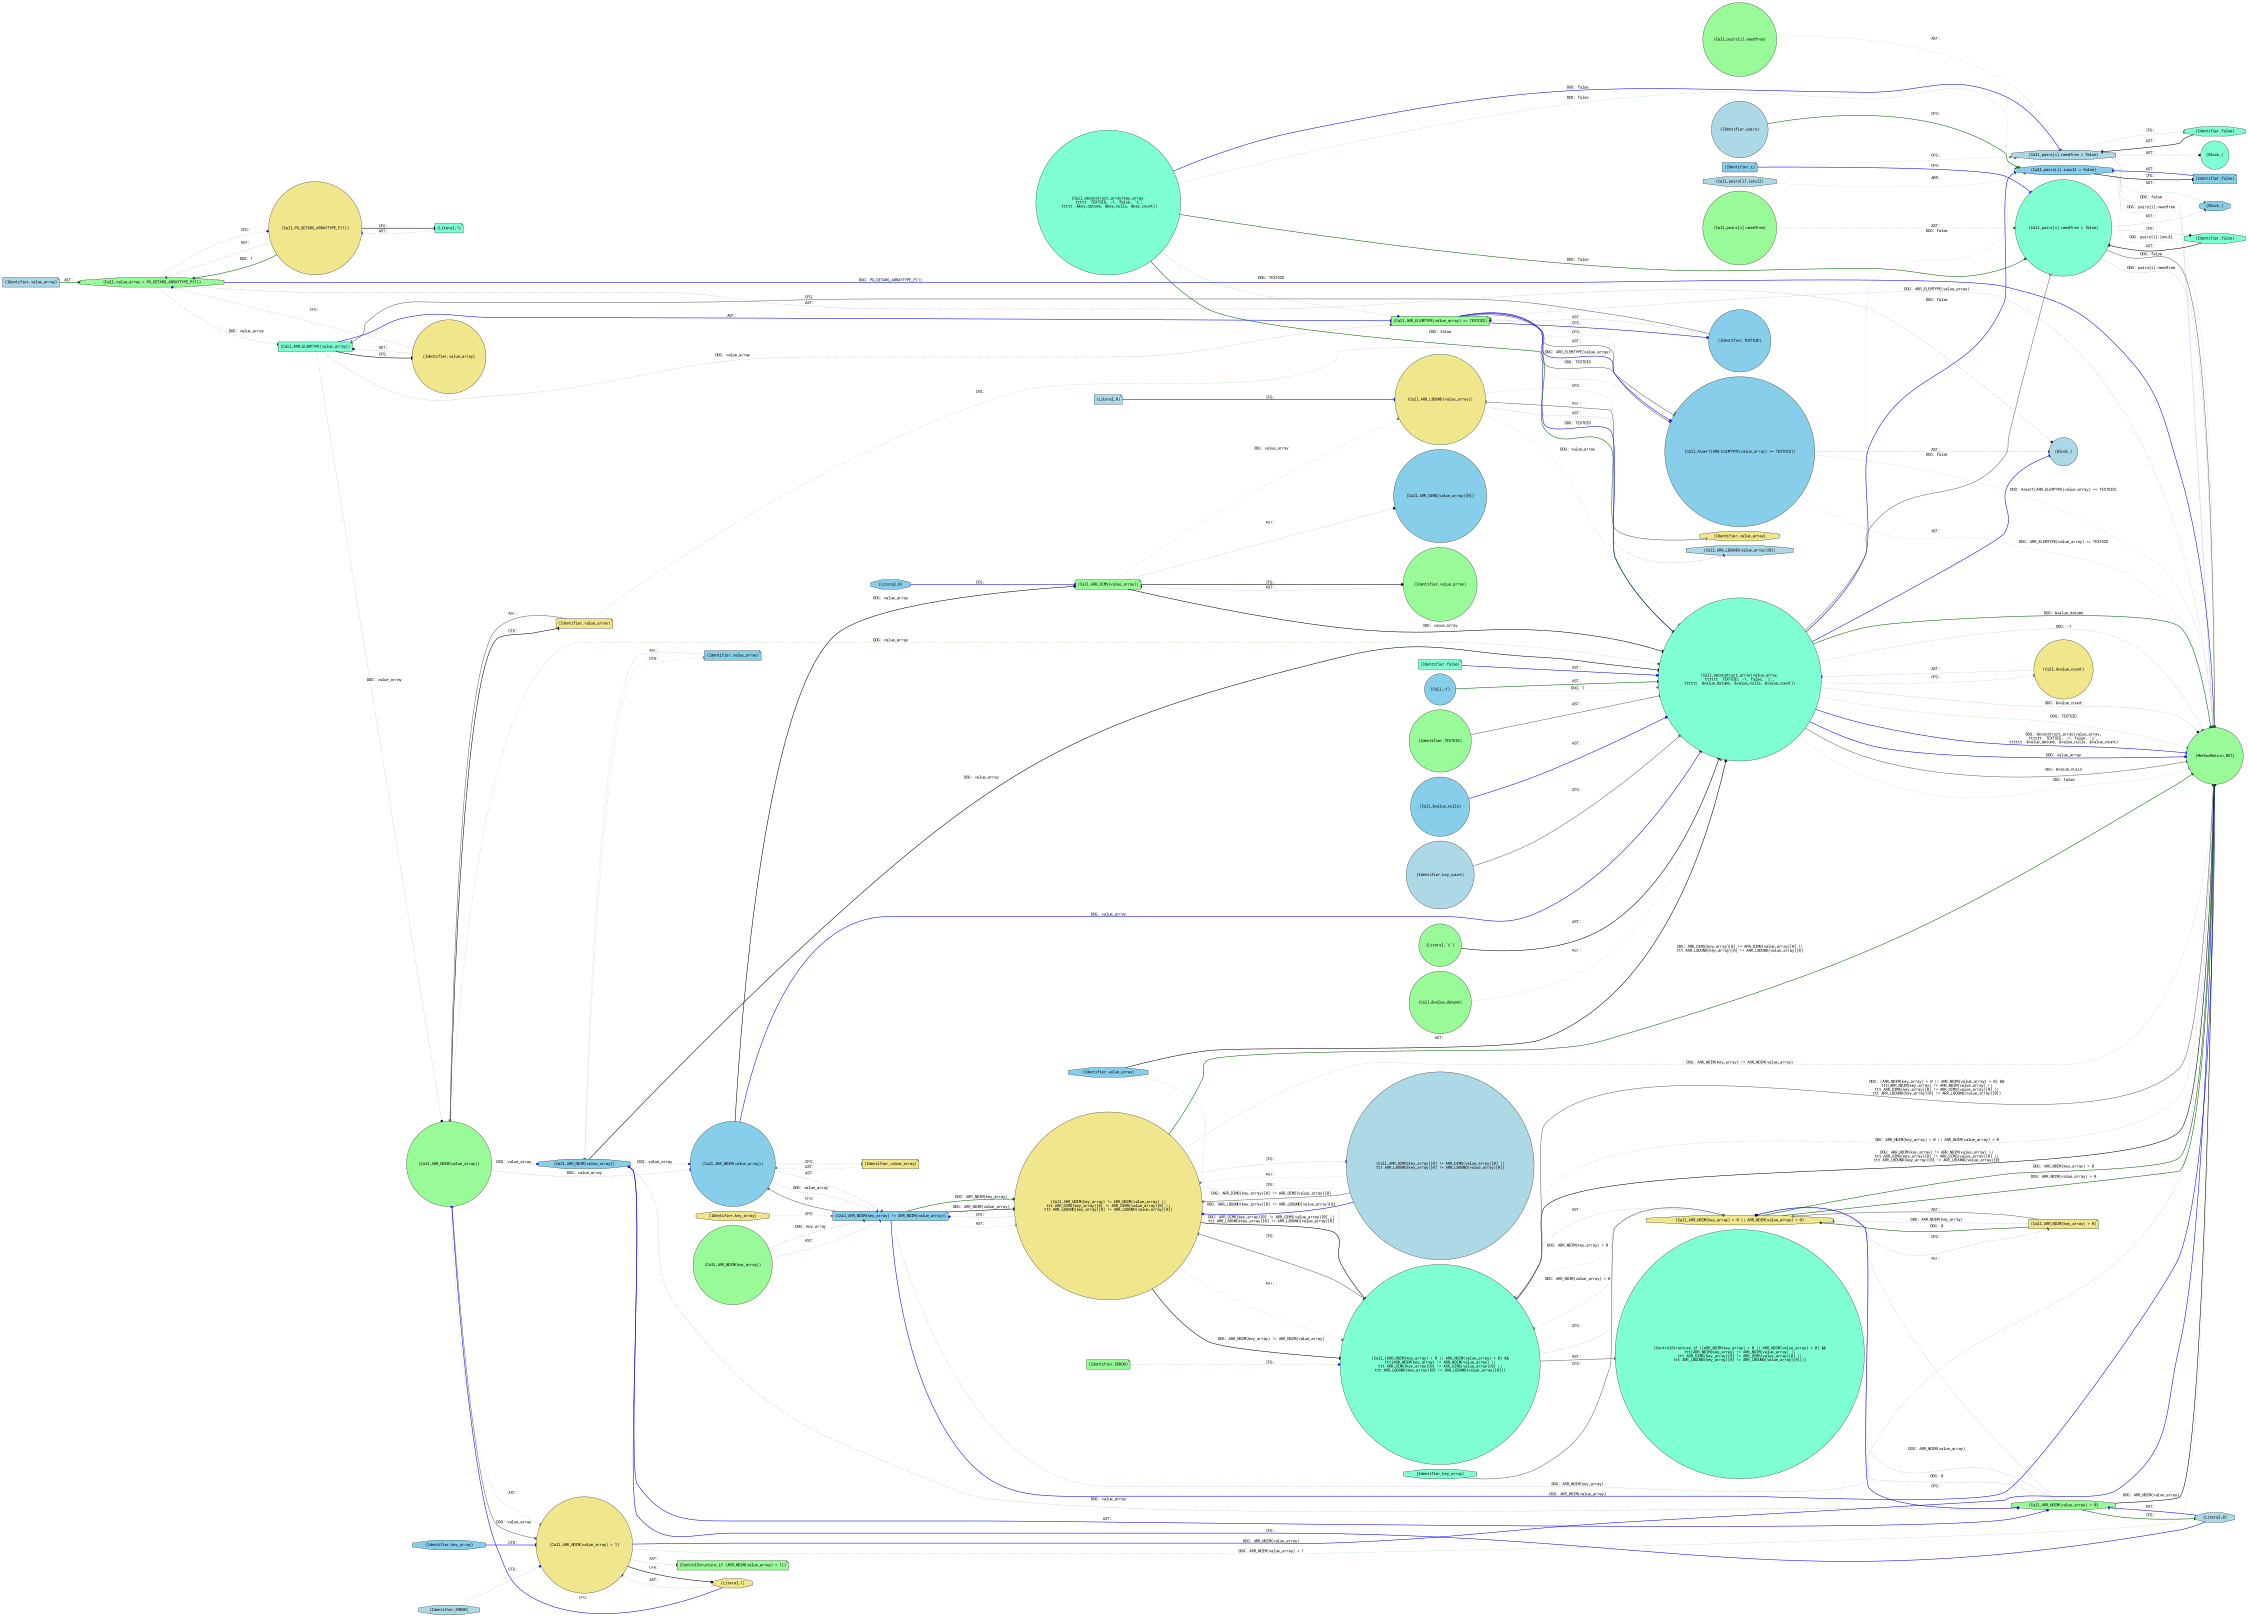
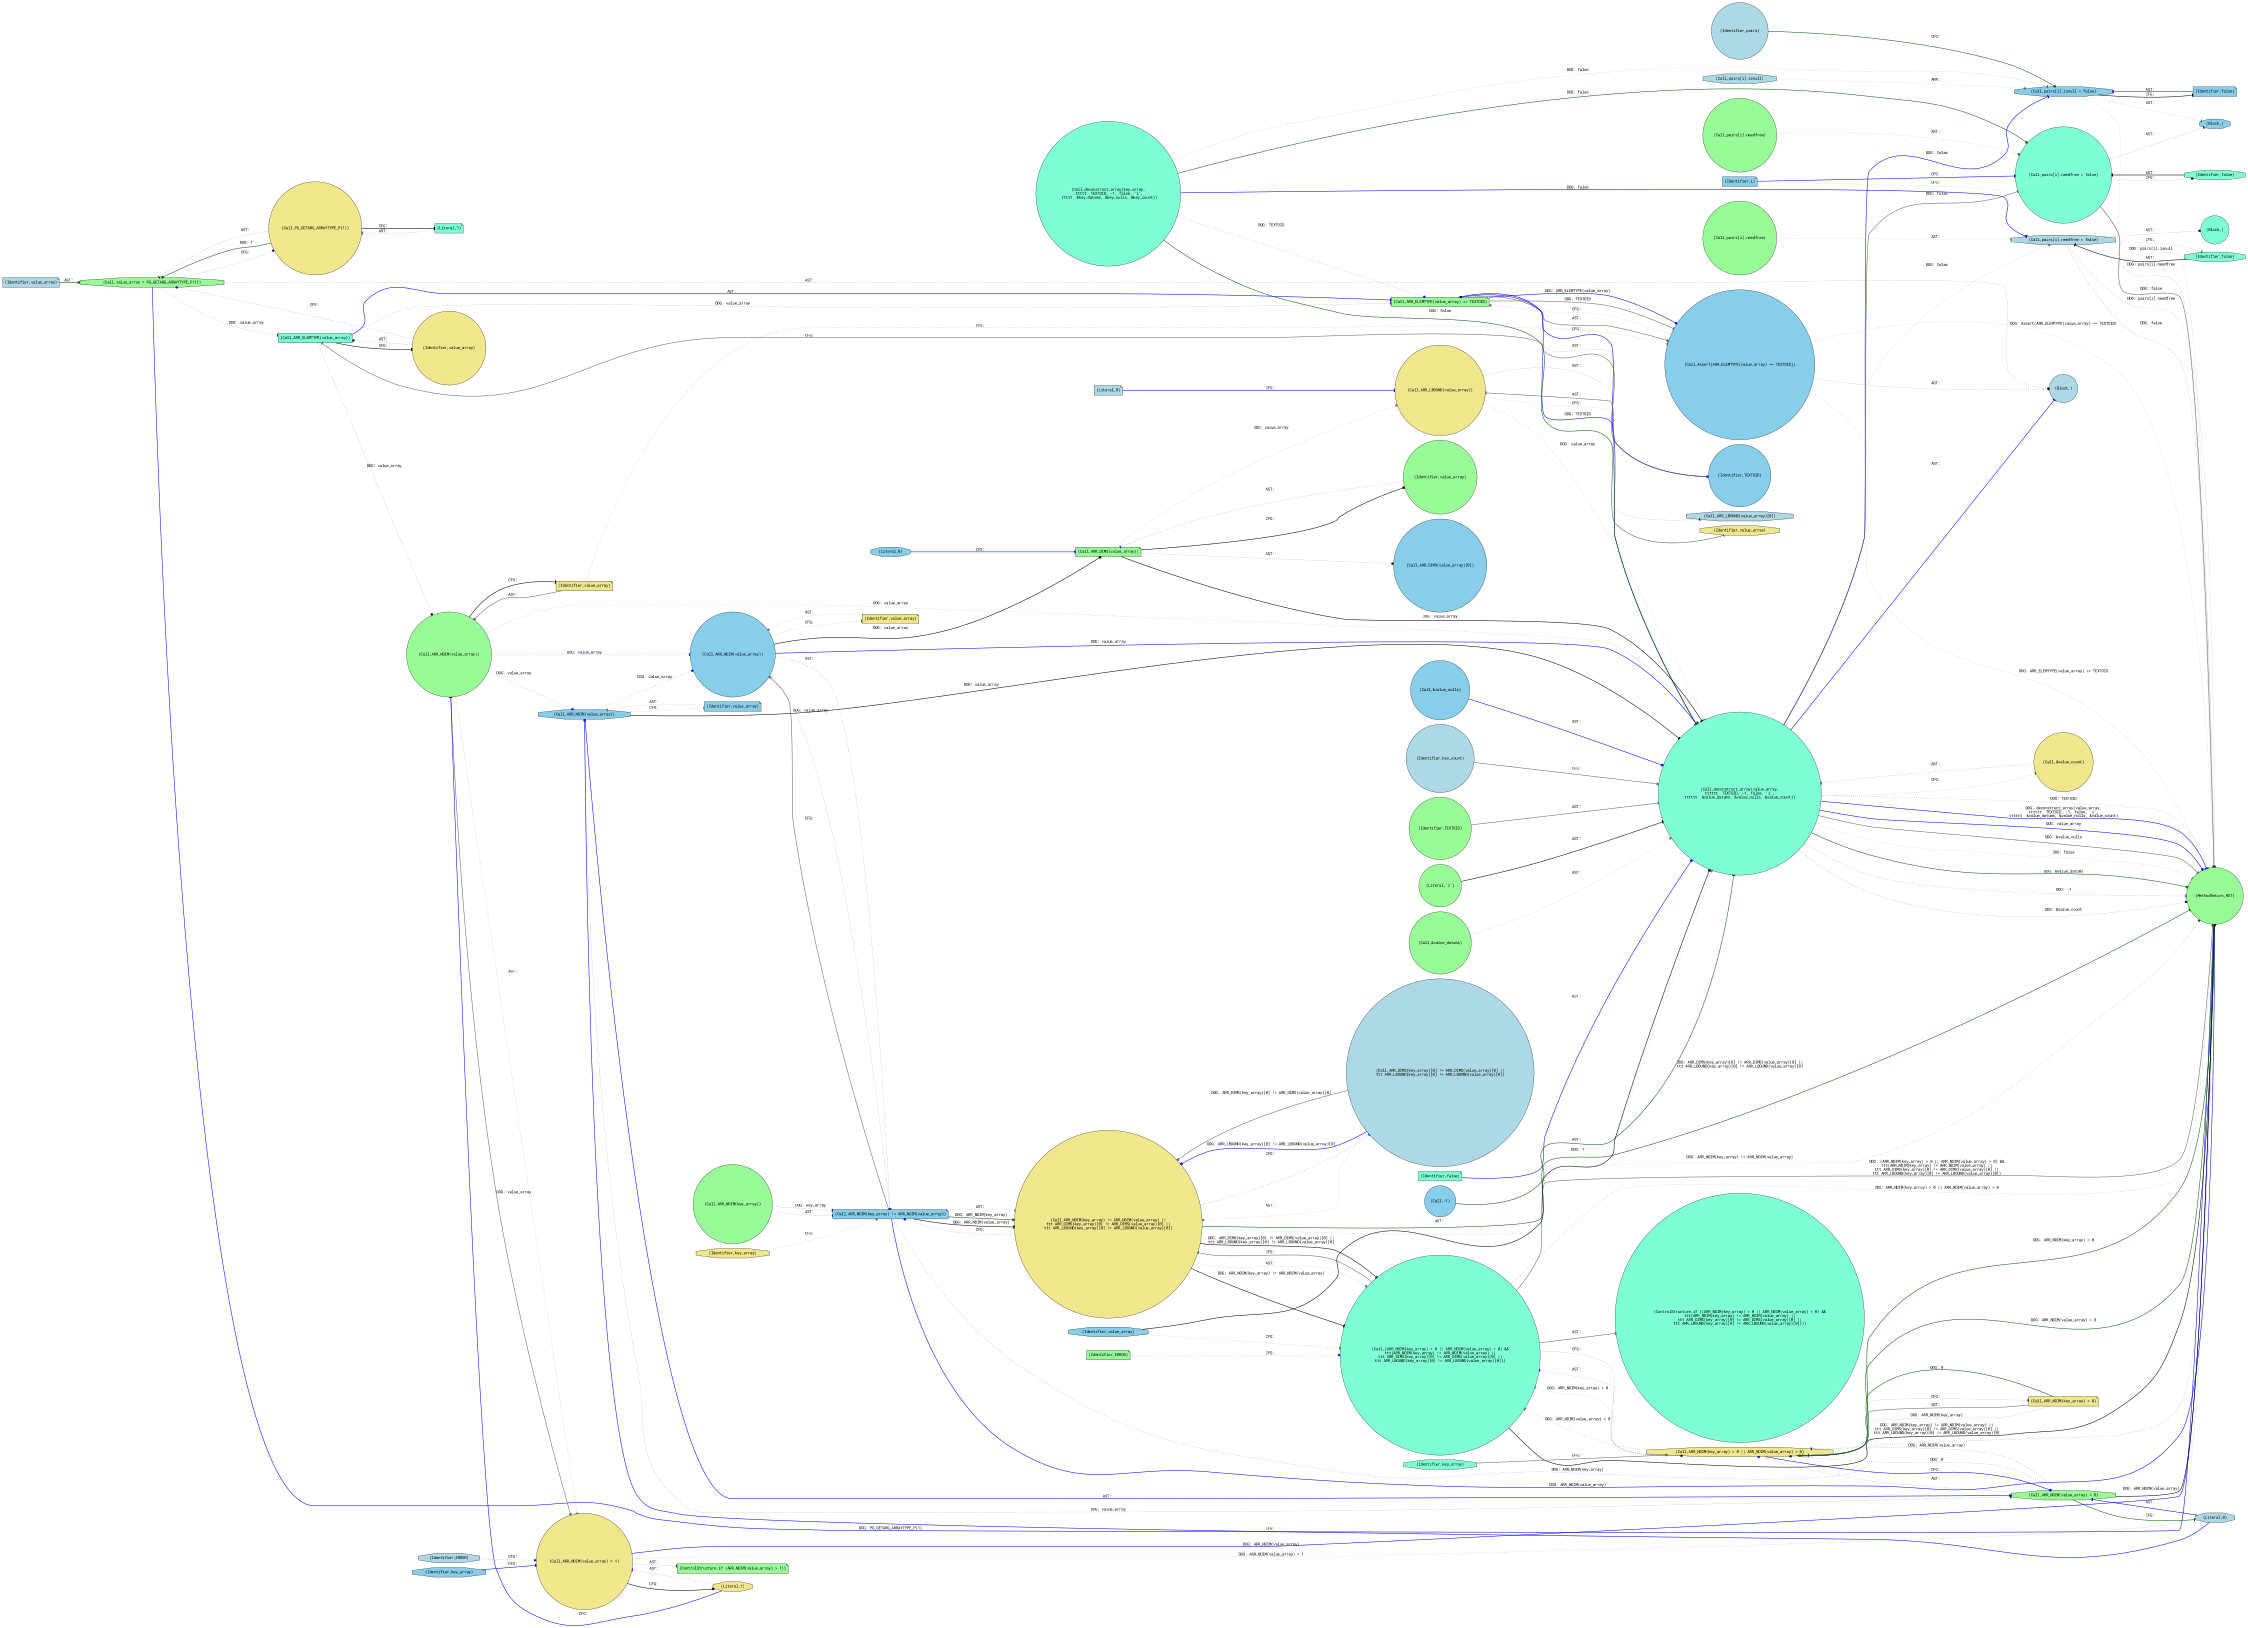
(1995, 296) -> none
